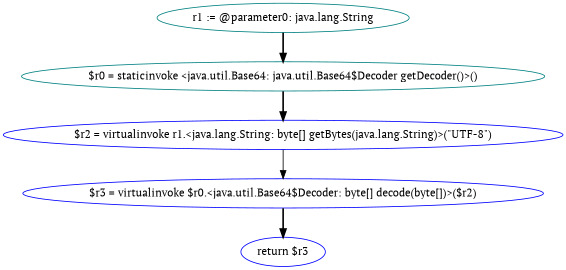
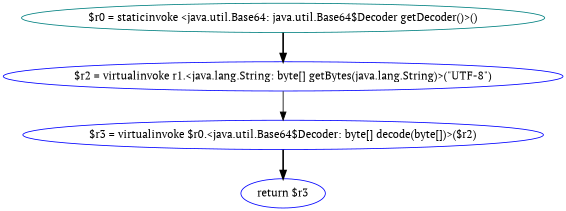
(283, 18) -> none
